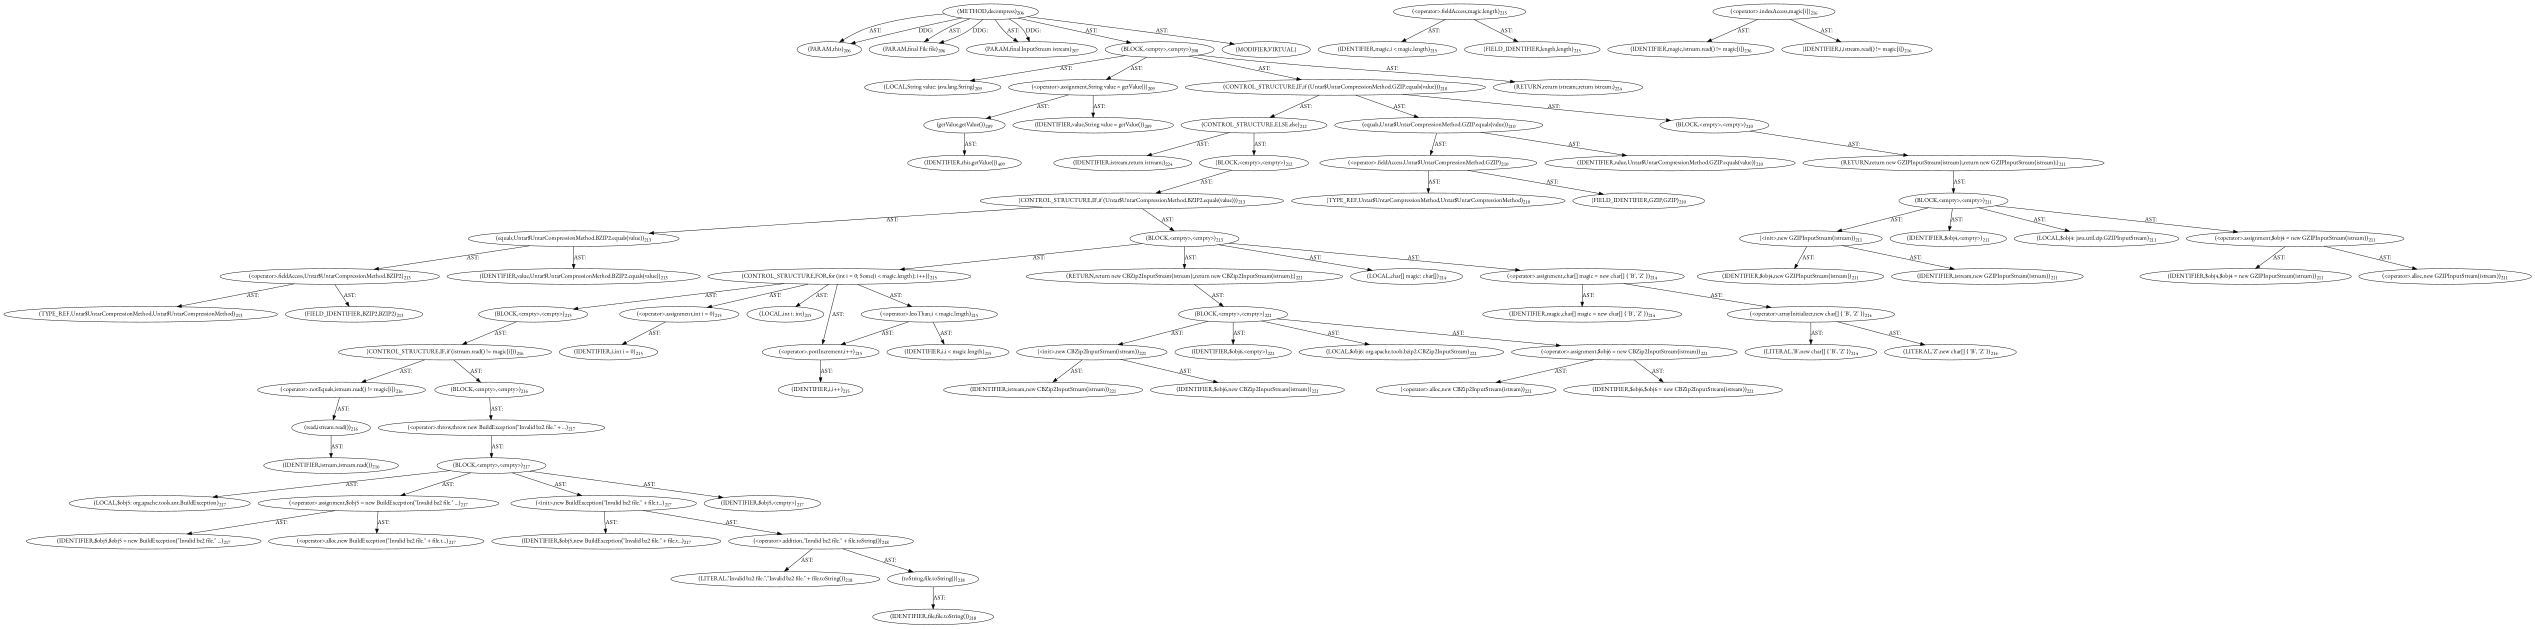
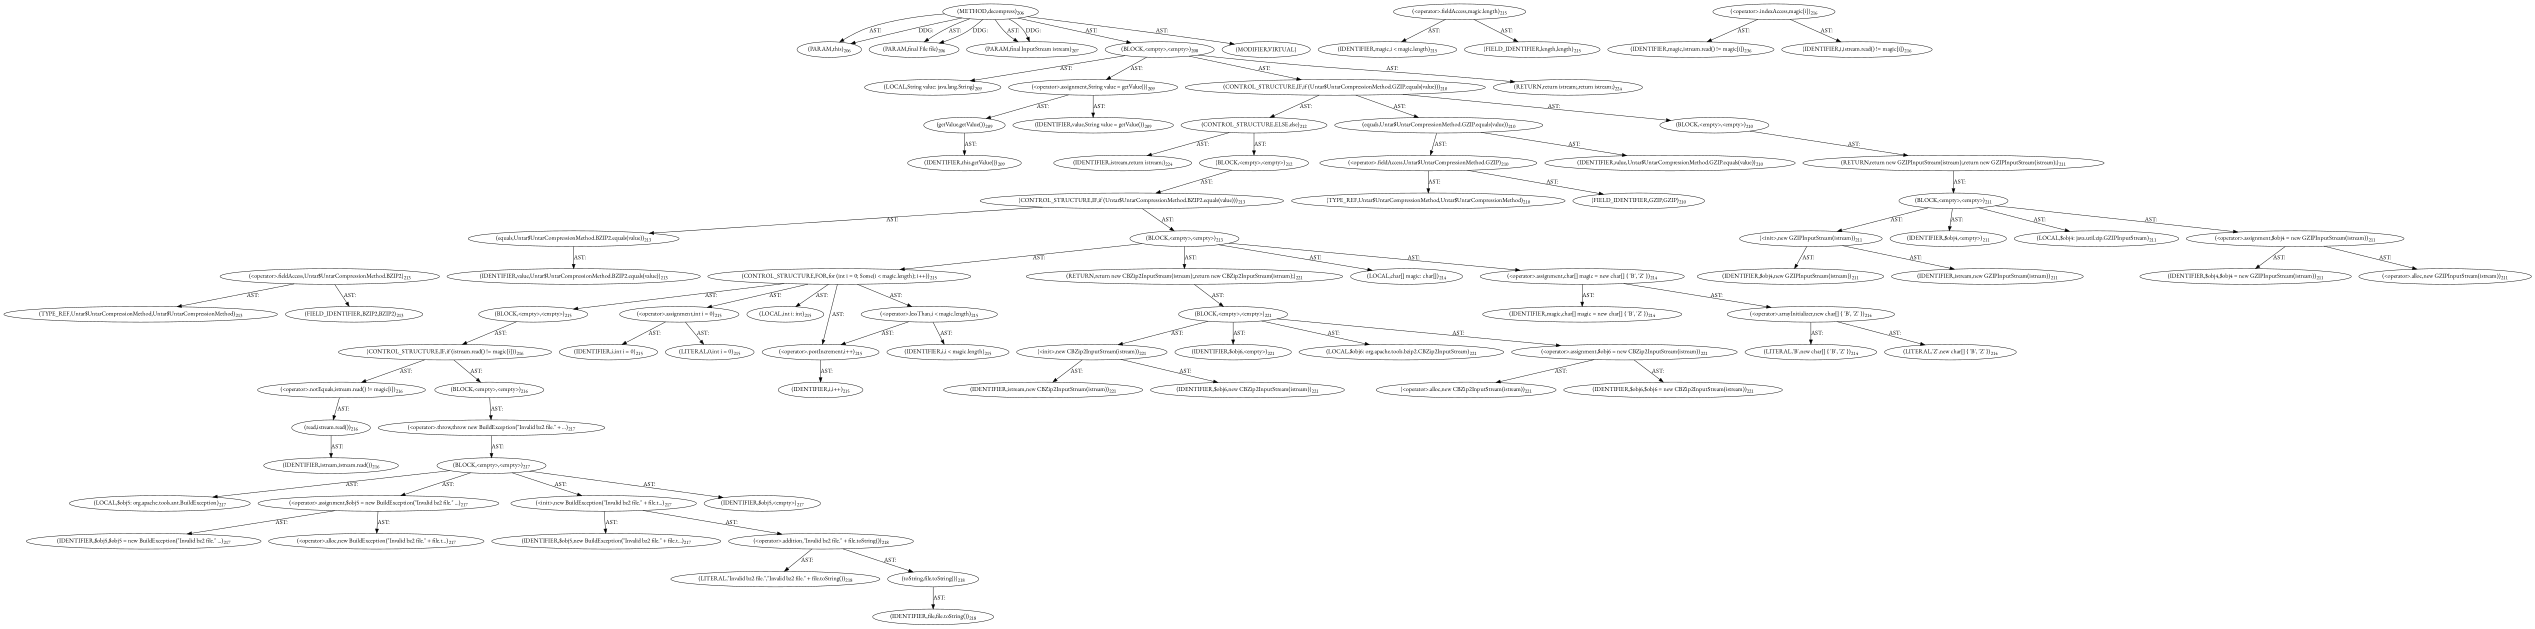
(1001, 162) -> (1001, 162)
(454, 257) -> none
none -> (710, 352)
